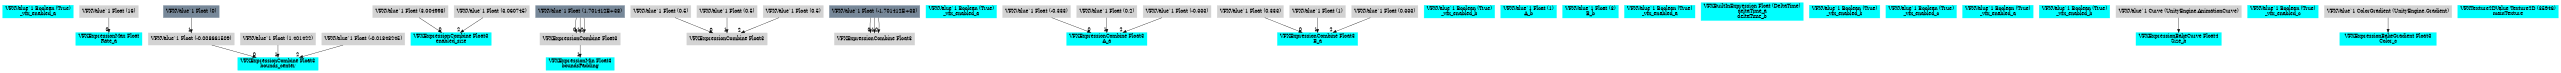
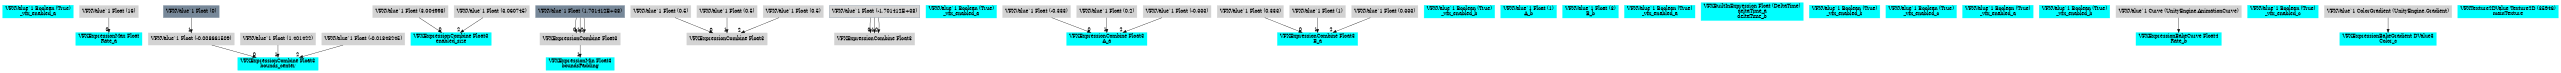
(875, 12) -> (875, 12)
(2179, 39) -> (2179, 39)
(2388, 39) -> (2388, 39)
